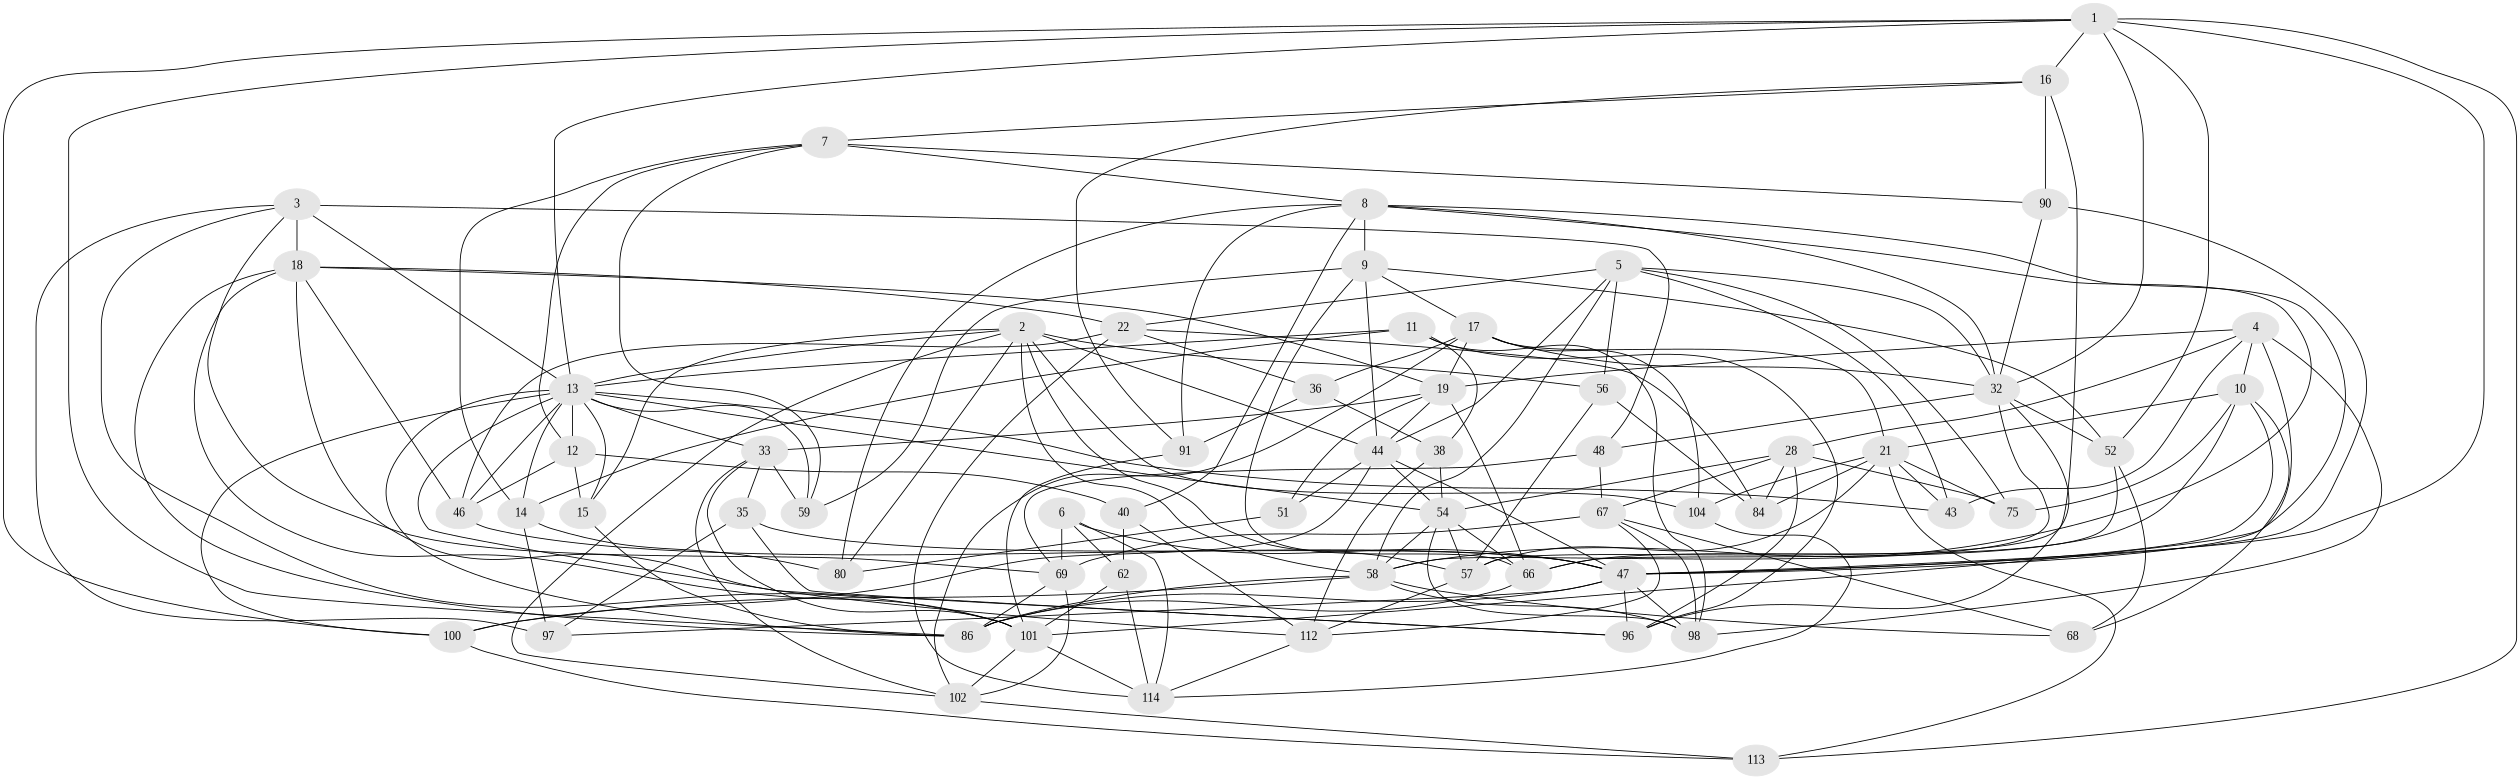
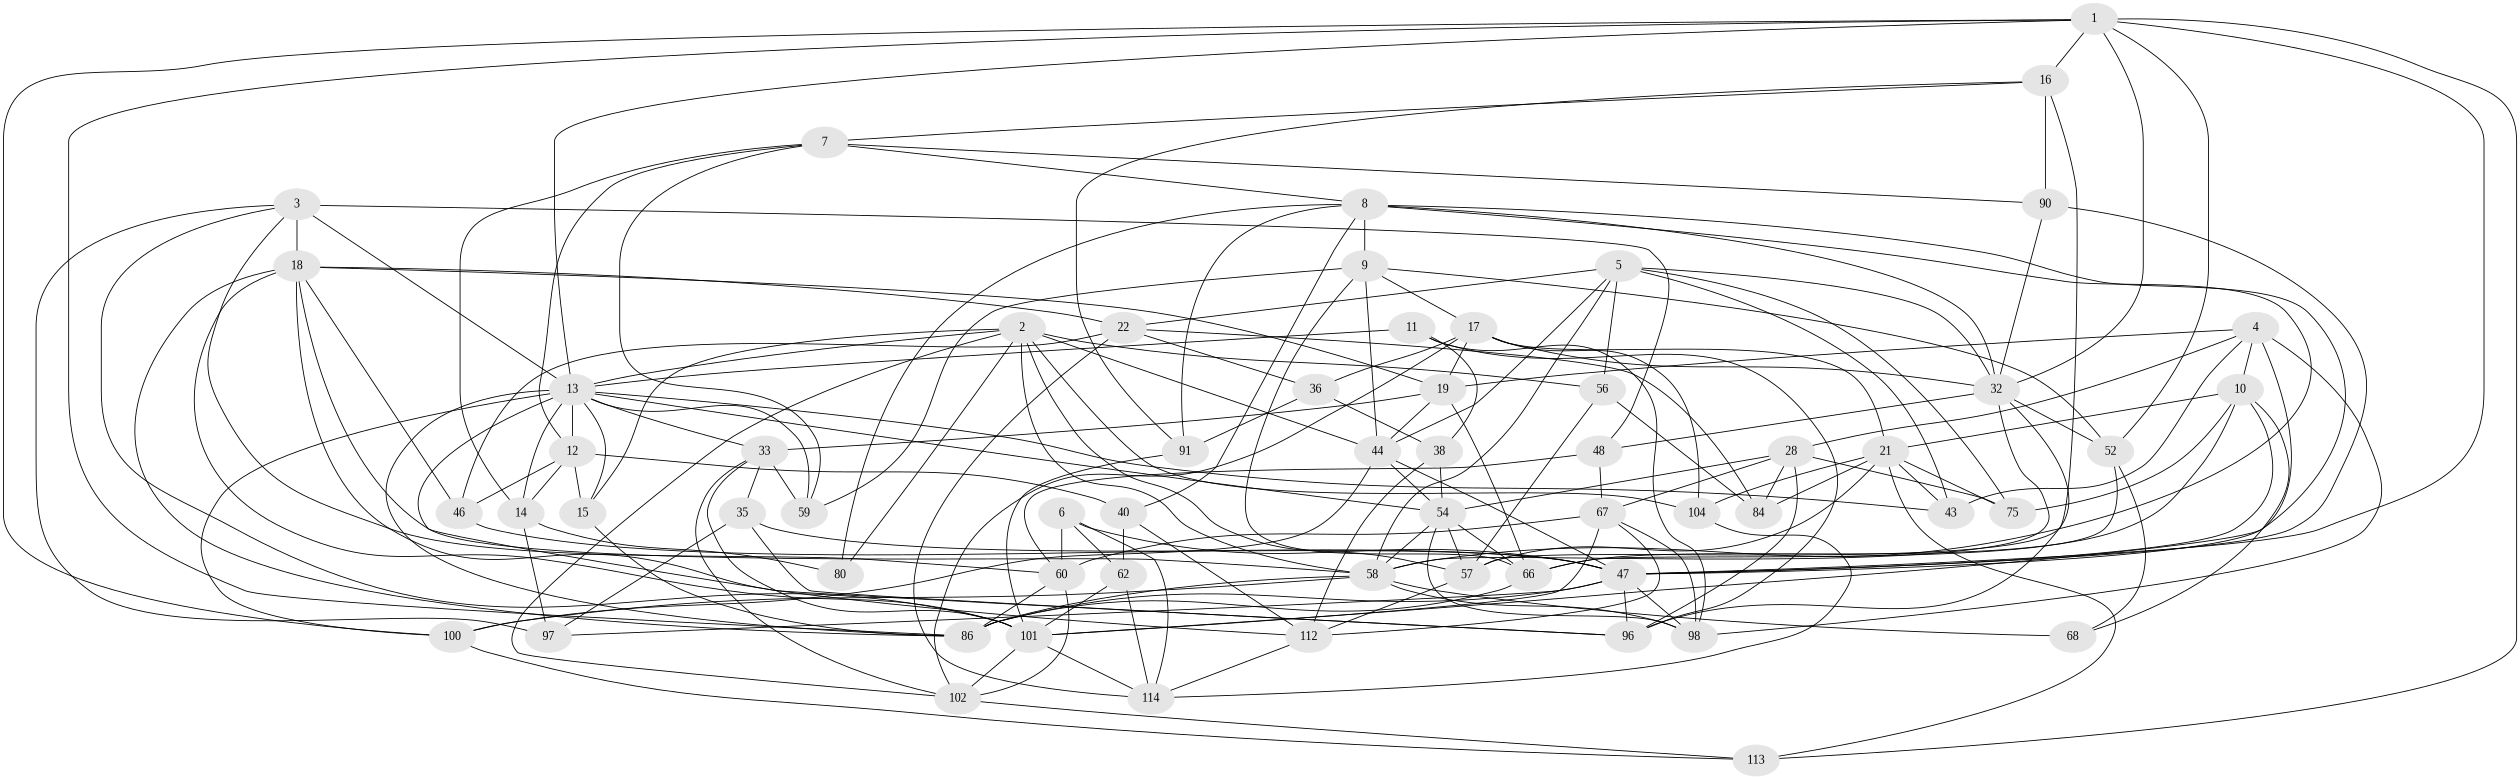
(958, 390) -> (547, 482)
(514, 451) -> none
(1283, 513) -> none
none -> (745, 558)
(1062, 575) -> (1062, 575)
(1859, 581) -> (1344, 615)
